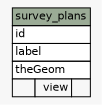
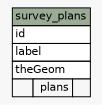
(56, 87) -> (55, 87)
